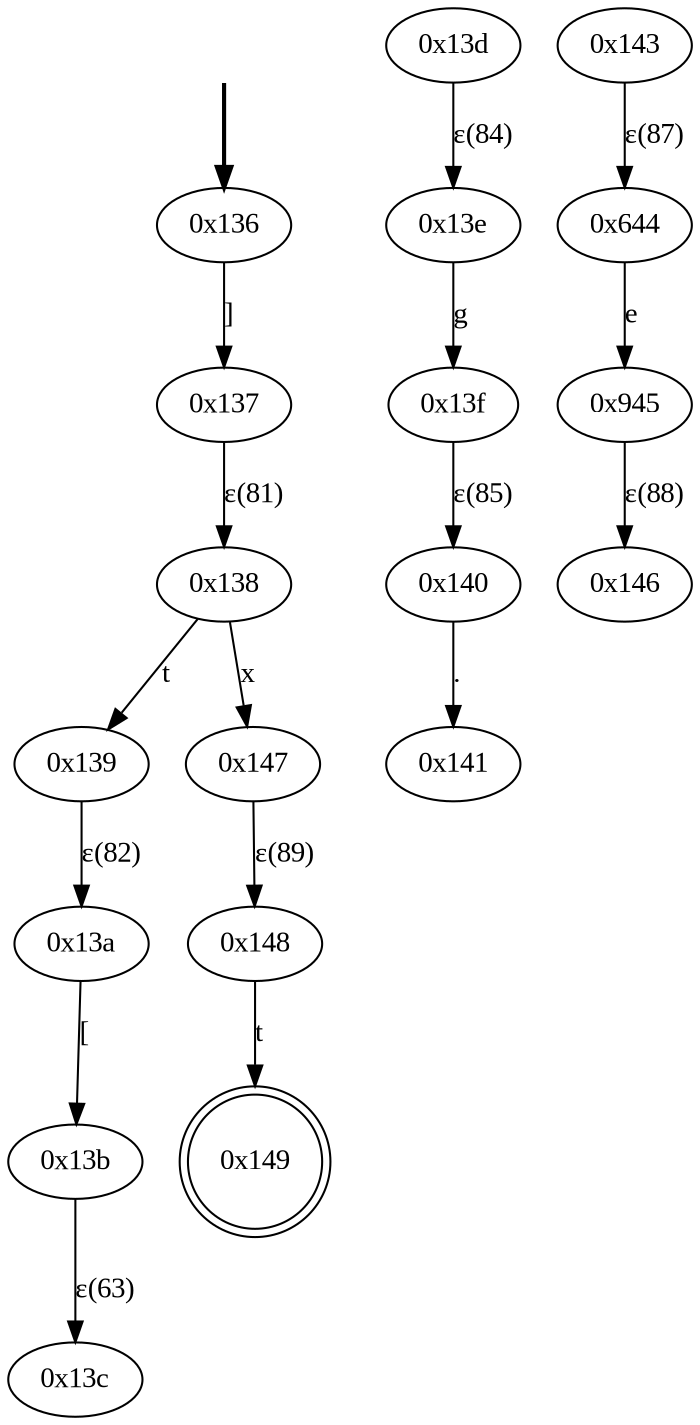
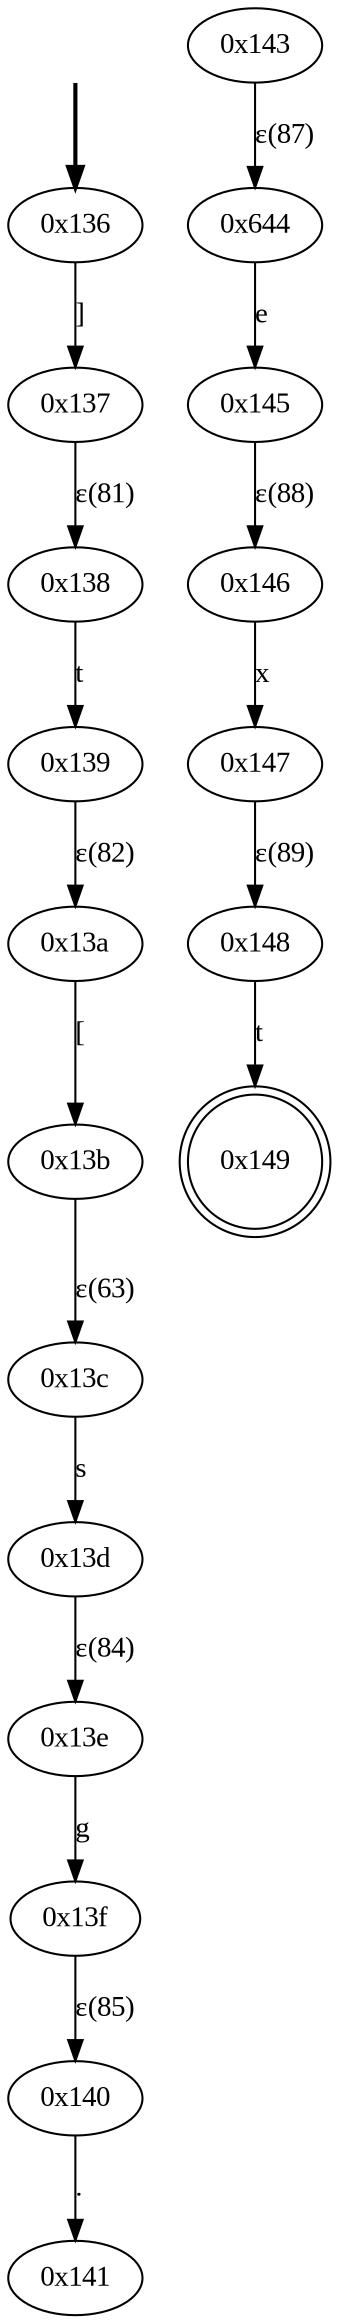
(625, 405) -> (255, 405)
(237, 664) -> (255, 664)
none -> (75, 1459)
